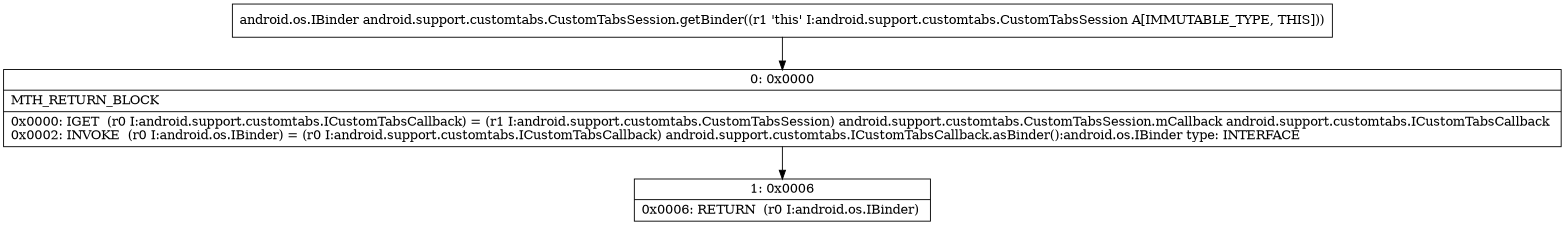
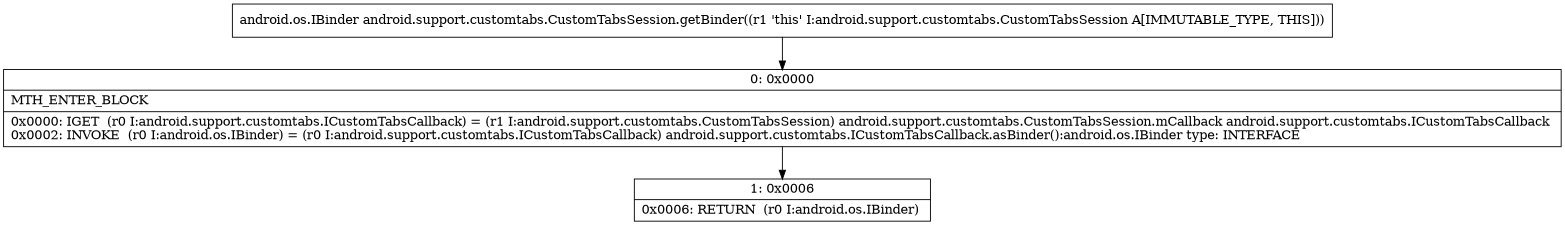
(85, 100) -> (80, 100)
